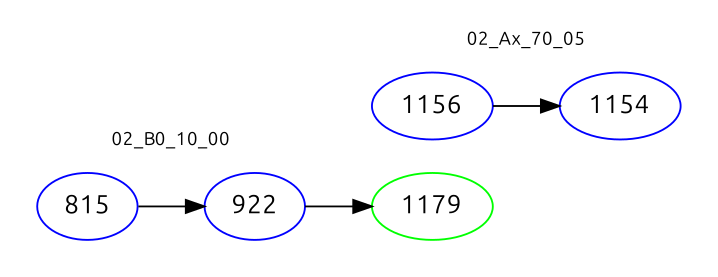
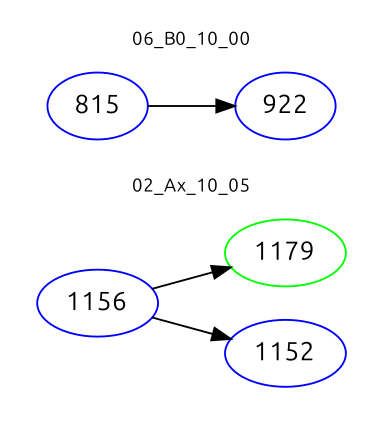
(526, 40) -> (192, 187)
(620, 106) -> (285, 353)
(171, 140) -> (192, 40)
(331, 206) -> (183, 280)
